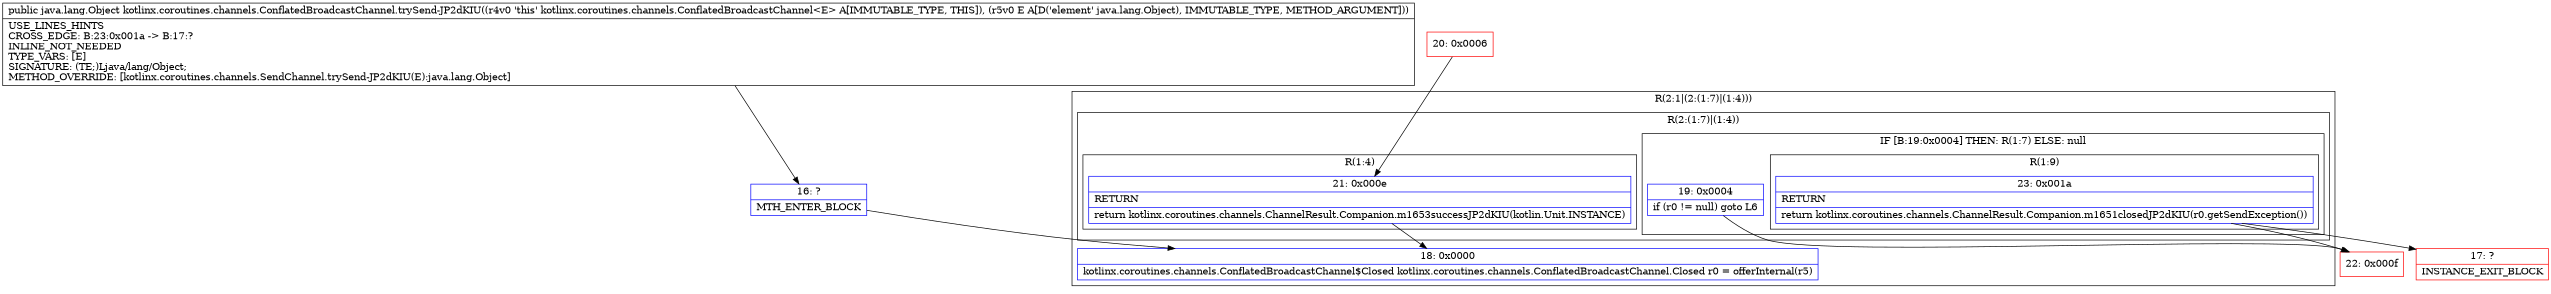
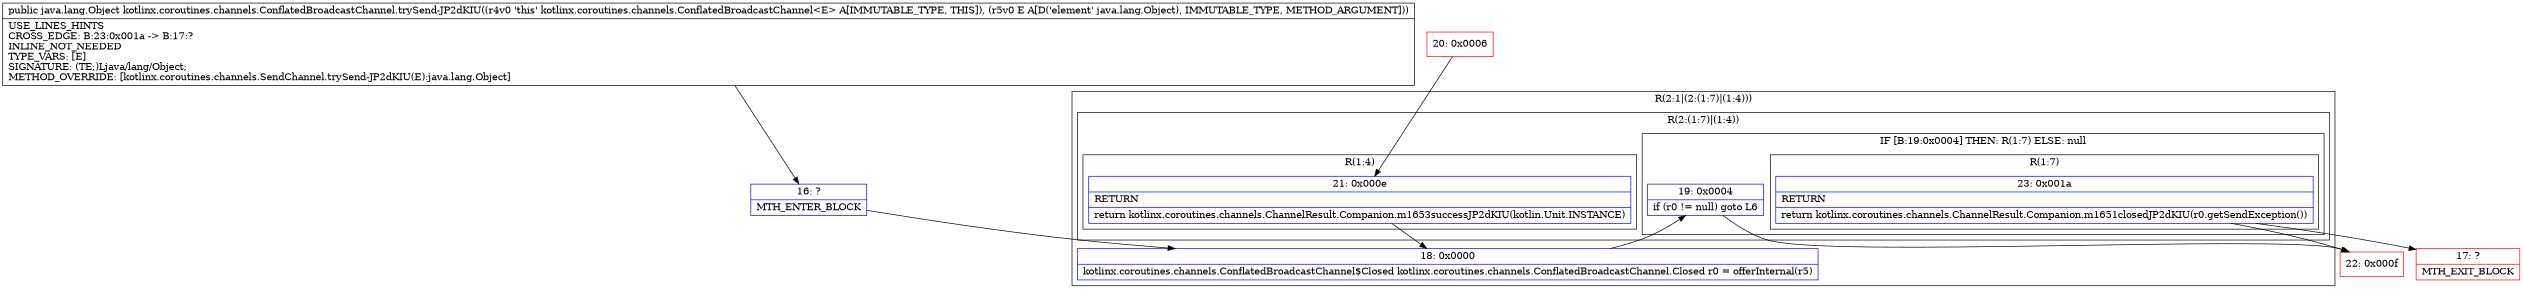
(2044, 163) -> (2044, 163)
none -> (1662, 230)
(2482, 272) -> (2468, 272)
